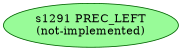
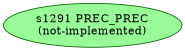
(91, 25) -> (93, 25)
